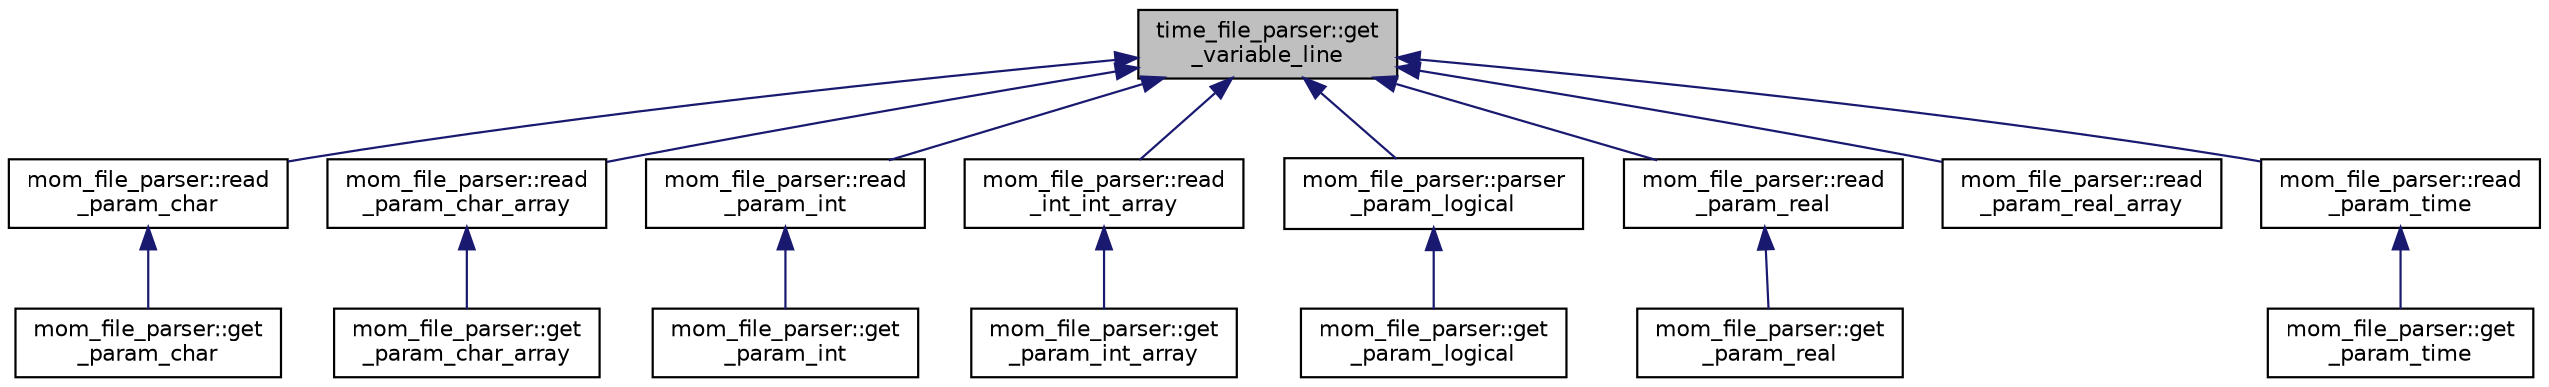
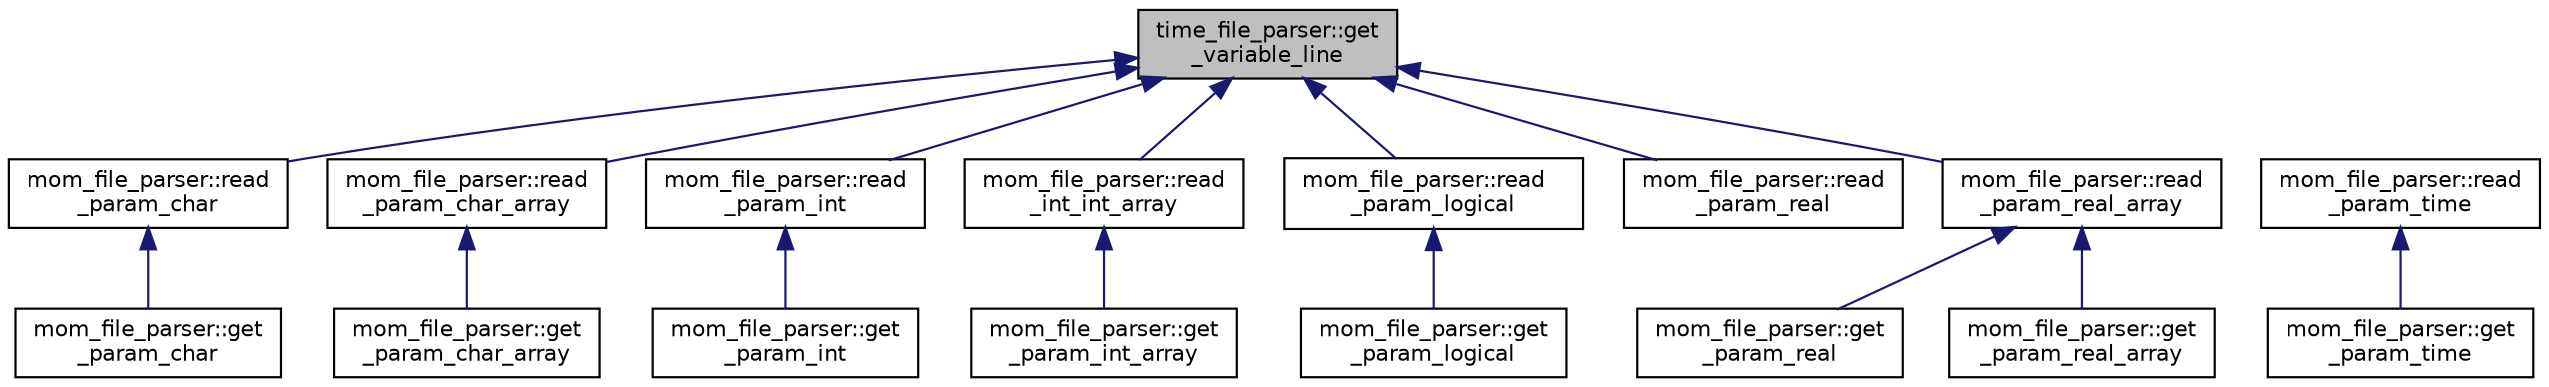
(1841, 104) -> none
(1434, 194) -> (1434, 194)
(1767, 279) -> (1916, 273)
none -> (2082, 343)
